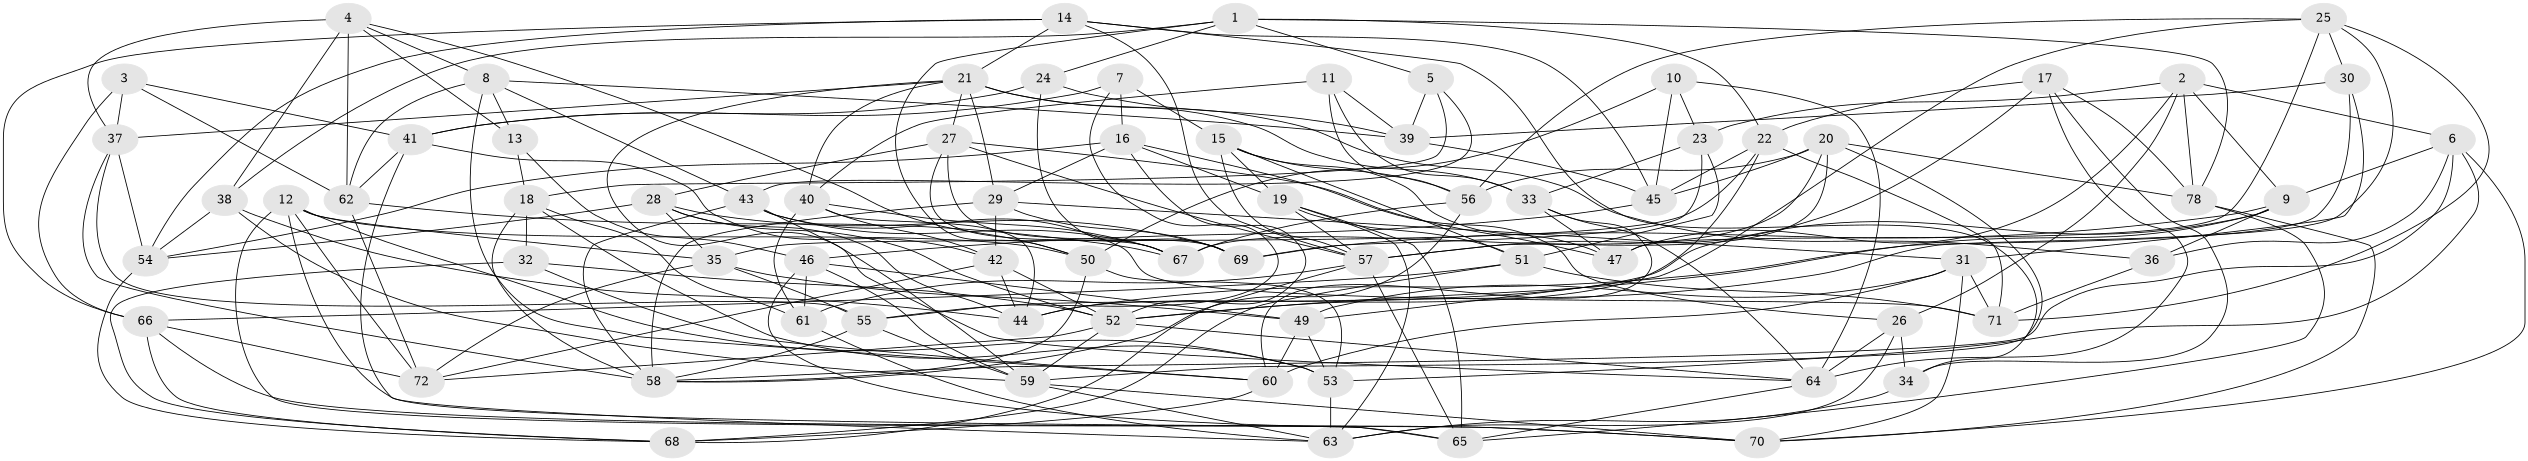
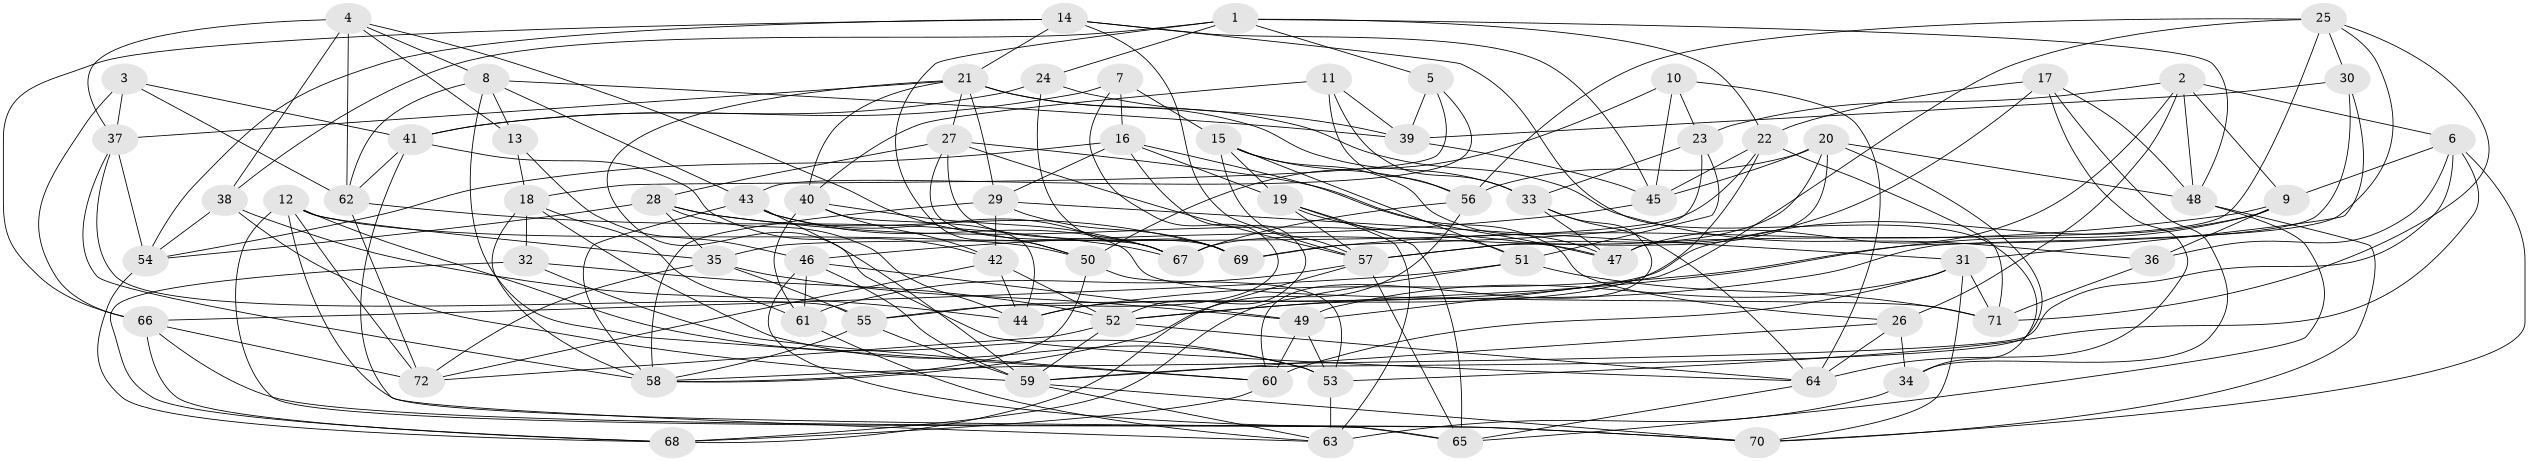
(2194, 200) -> (2194, 200)
(928, 258) -> (1135, 231)
(1640, 425) -> (1505, 349)
